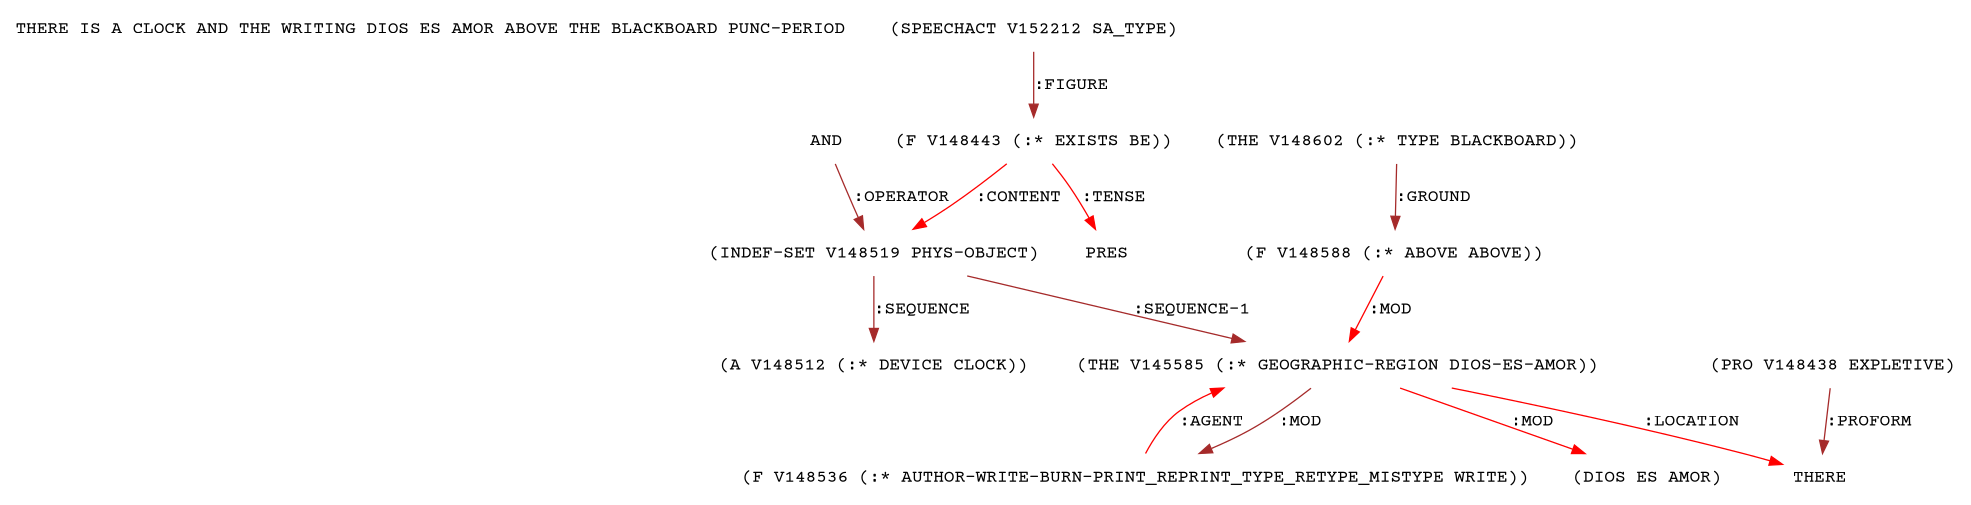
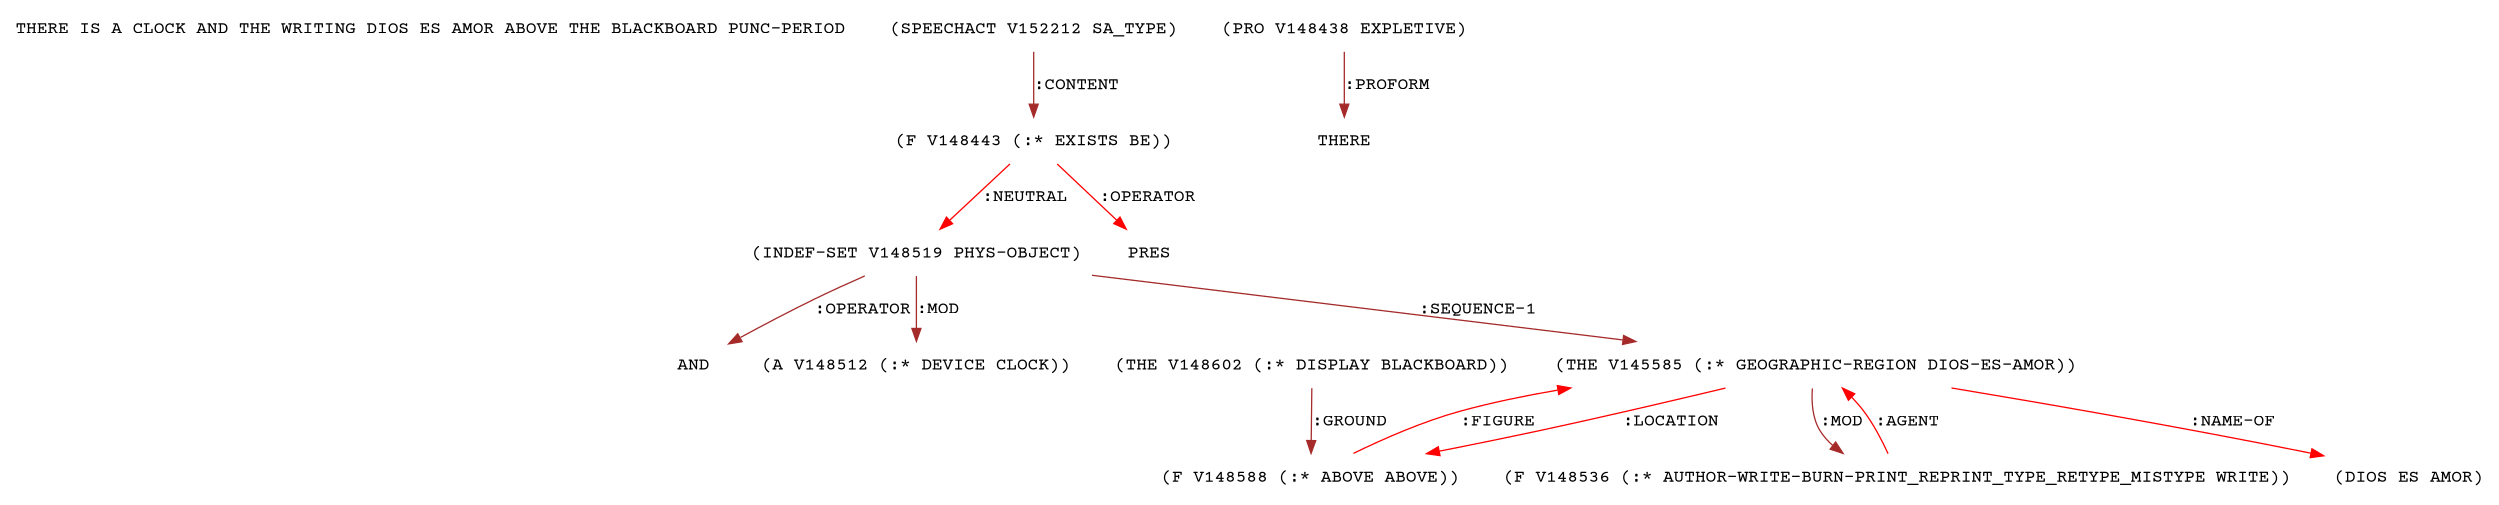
(1071, 84) -> (1077, 84)
(1397, 140) -> (1312, 365)
(847, 191) -> (802, 305)
(1019, 197) -> (1025, 197)
(1114, 197) -> (1148, 197)
(922, 309) -> (938, 309)
(1391, 309) -> (1498, 421)
(1532, 421) -> (2233, 421)
(1611, 422) -> (1583, 421)
